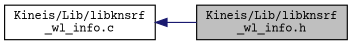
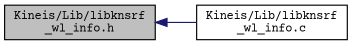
(182, 22) -> (182, 22)
